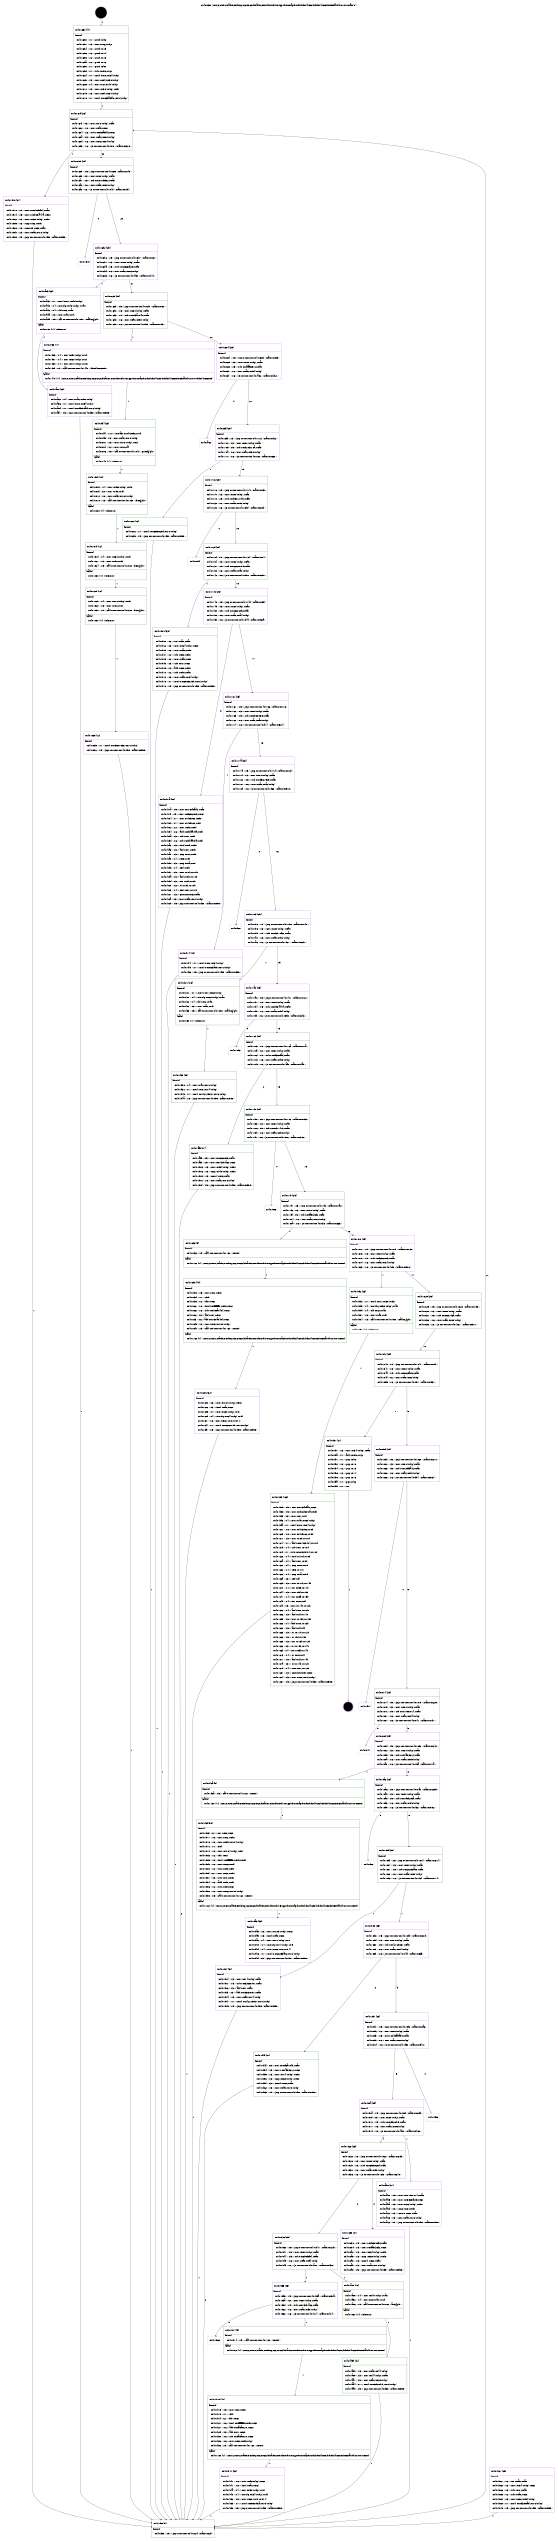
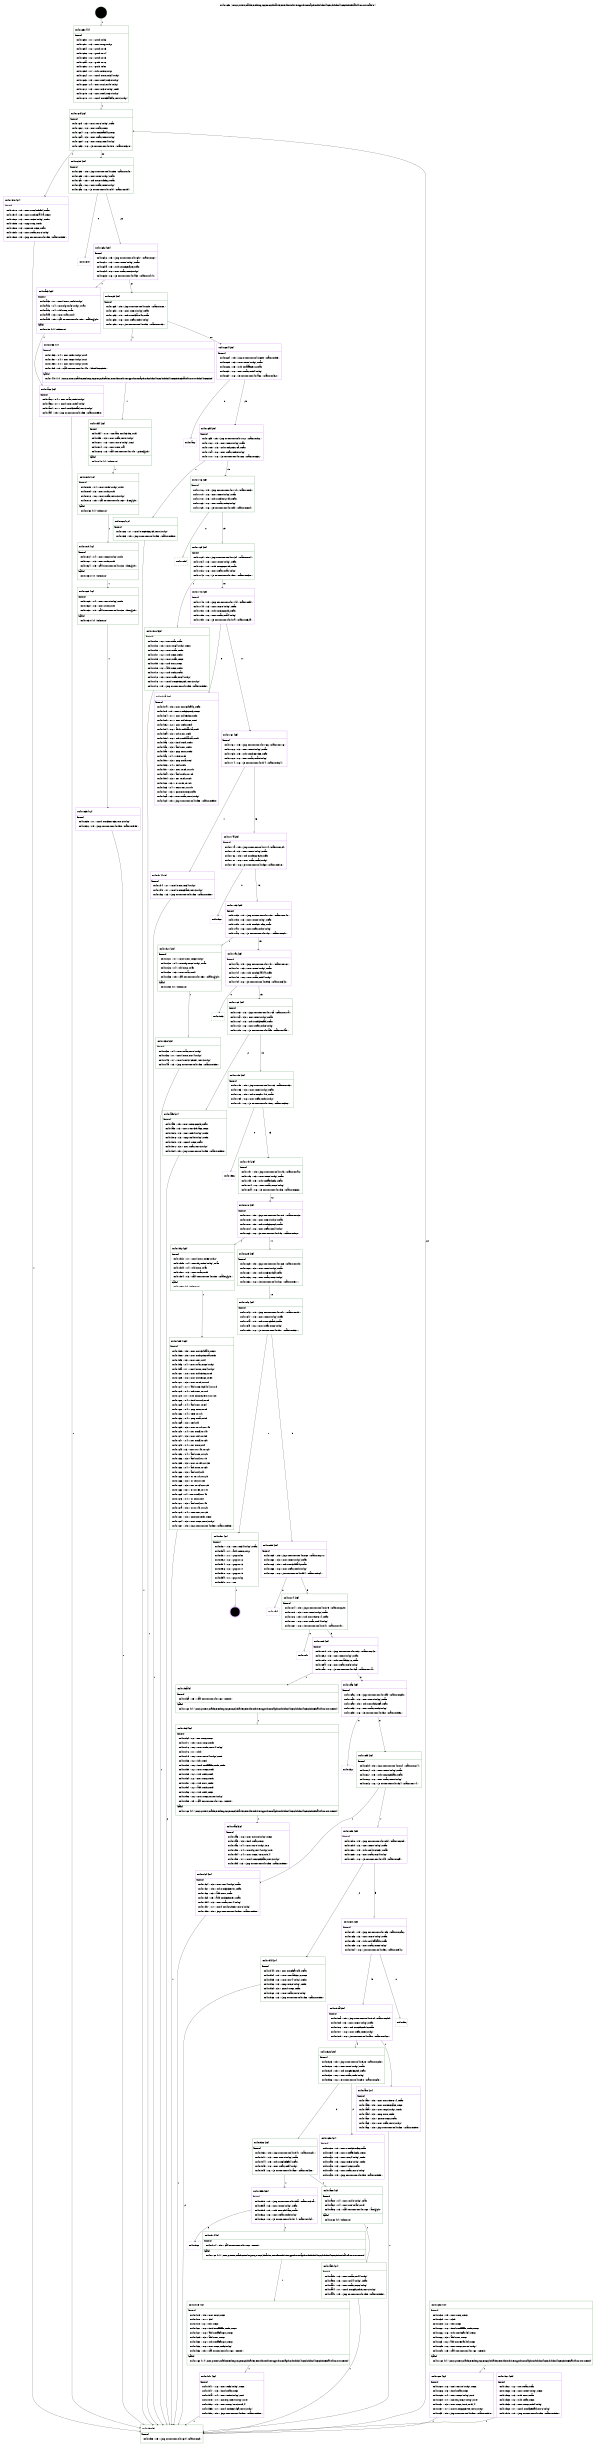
(265, 1253) -> none
(161, 1714) -> none
